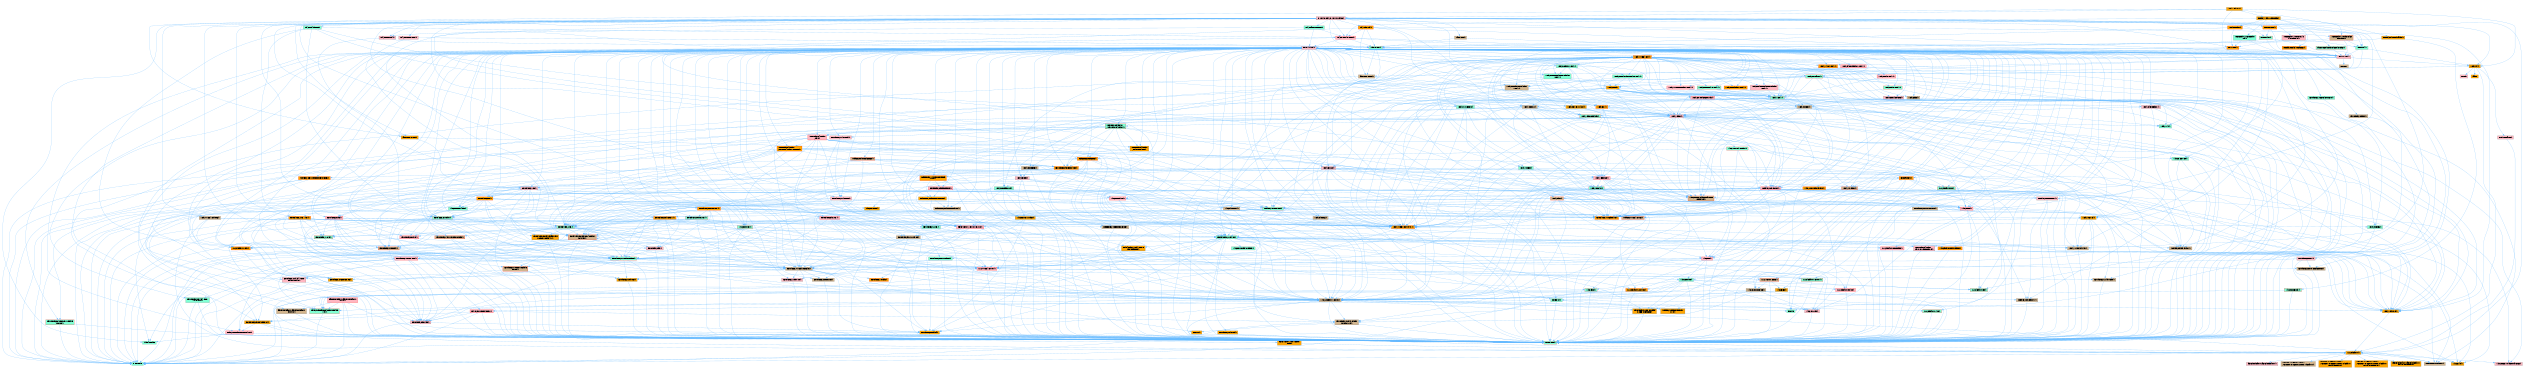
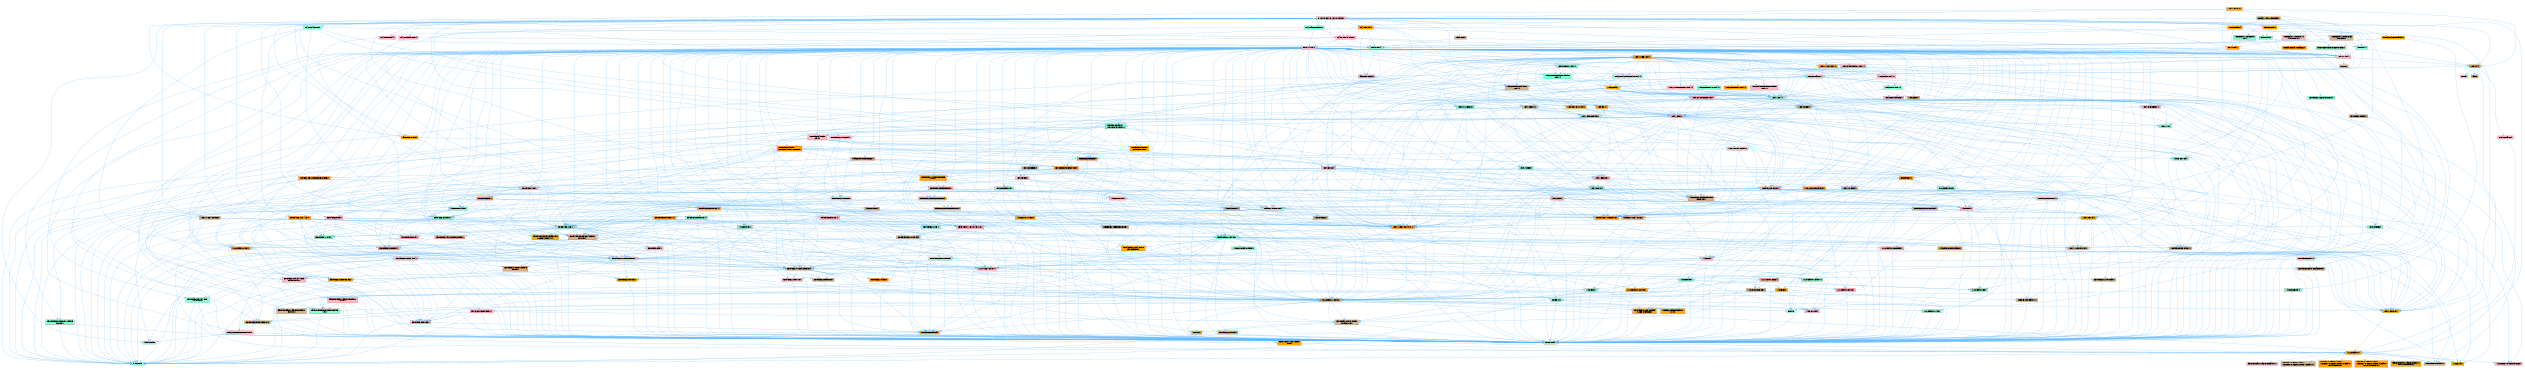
(1377, 203) -> (1619, 208)
(1924, 248) -> none
